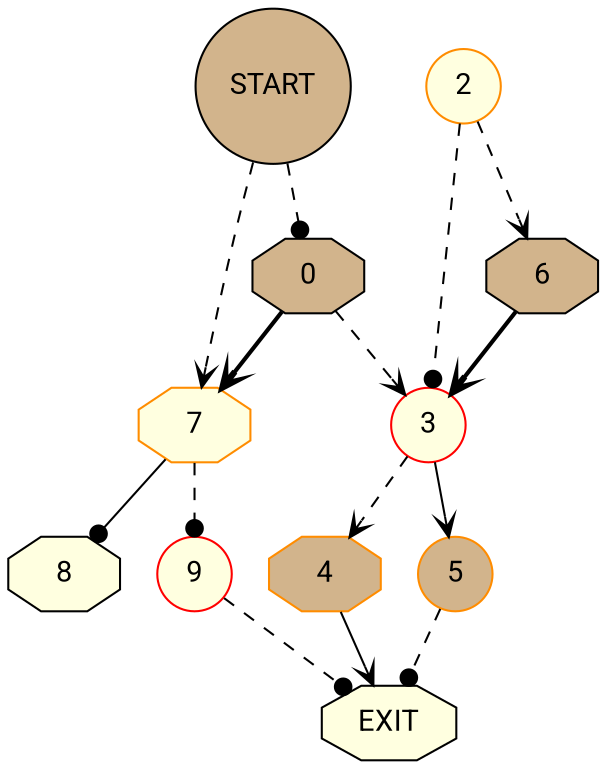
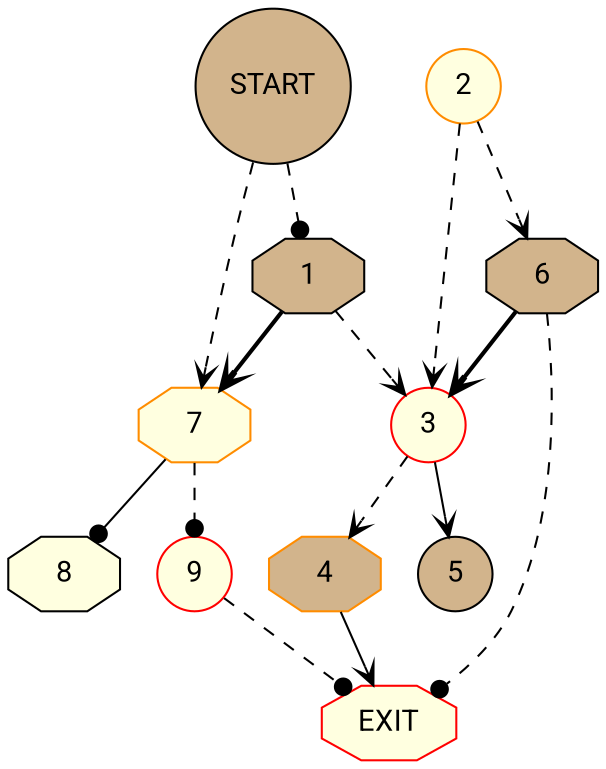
(447, 247) -> (447, 247)
(308, 276) -> (308, 276)
(455, 574) -> (455, 574)
(426, 639) -> (542, 513)
(389, 723) -> (389, 723)
